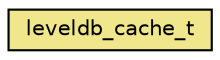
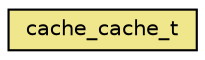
(110, 30) -> (103, 30)
